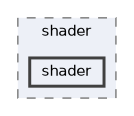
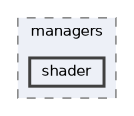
(67, 32) -> (67, 32)
